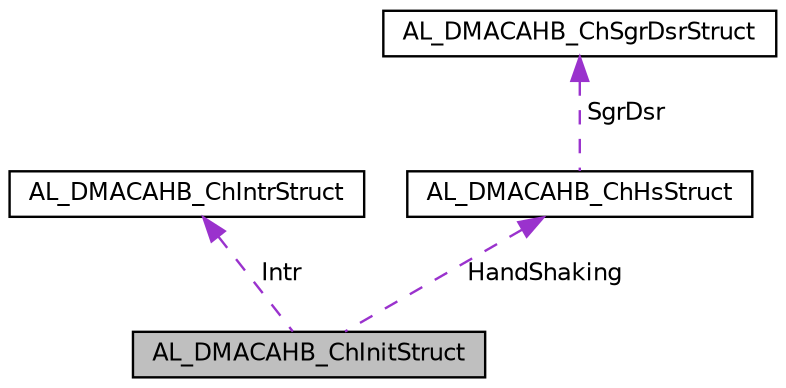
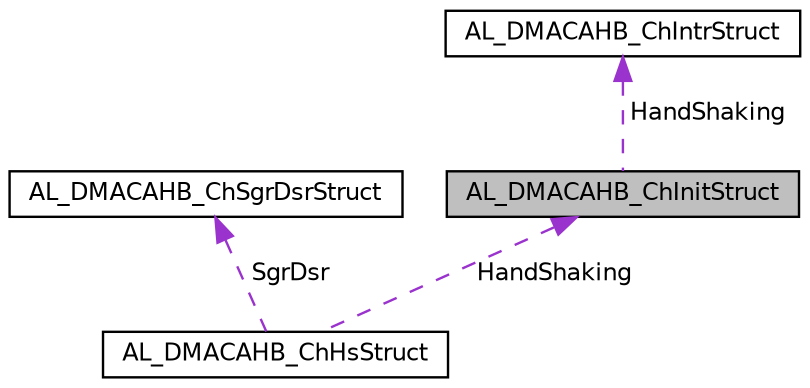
(278, 274) -> (704, 114)
(433, 281) -> (438, 279)
